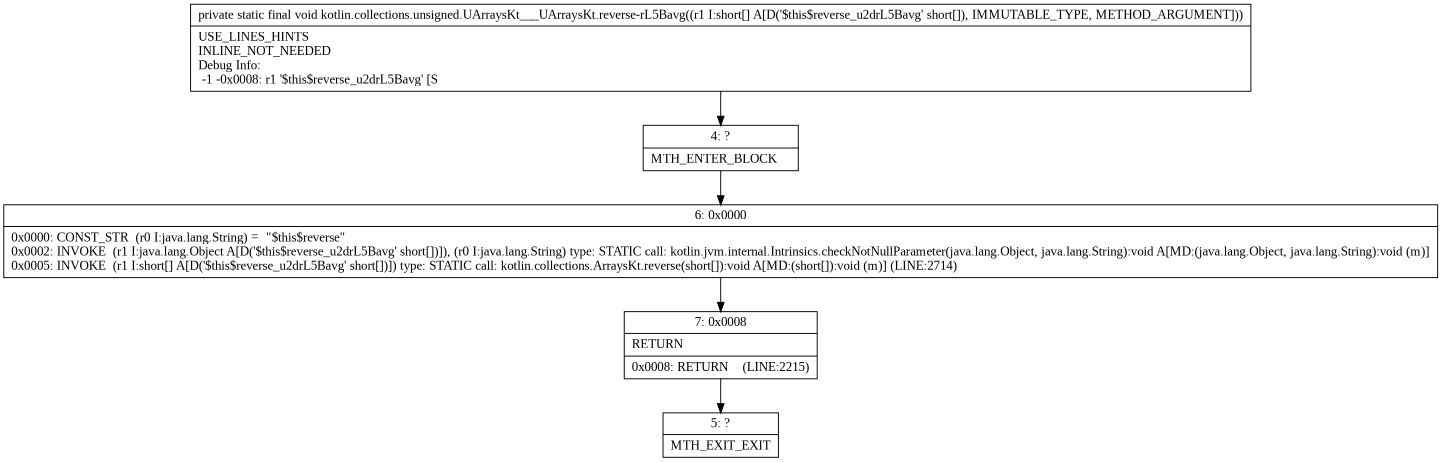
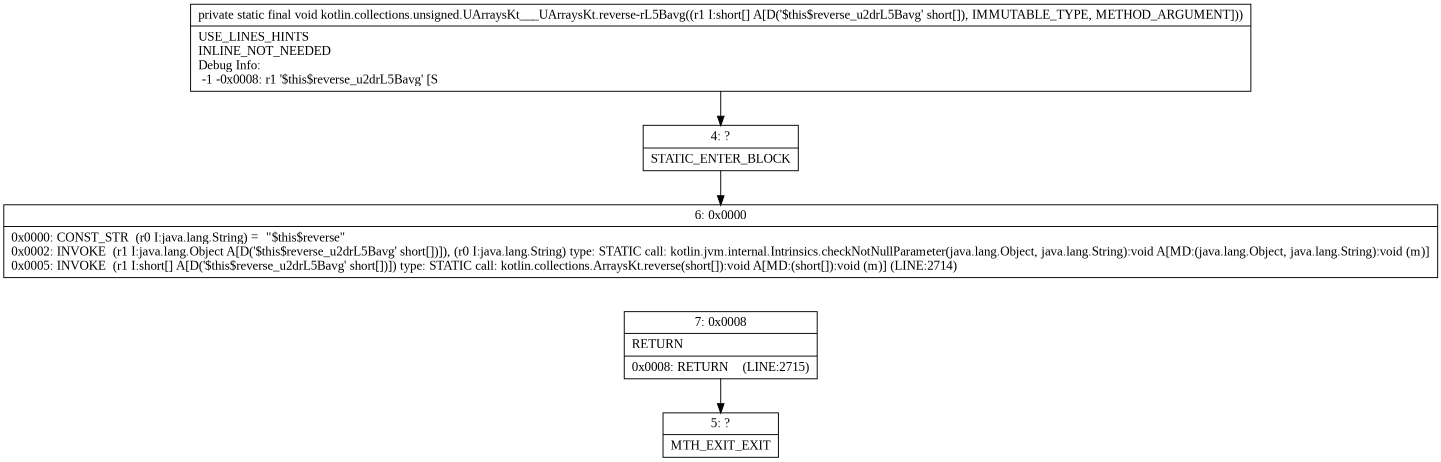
(714, 159) -> (721, 159)
(721, 290) -> none
(721, 367) -> (721, 367)
